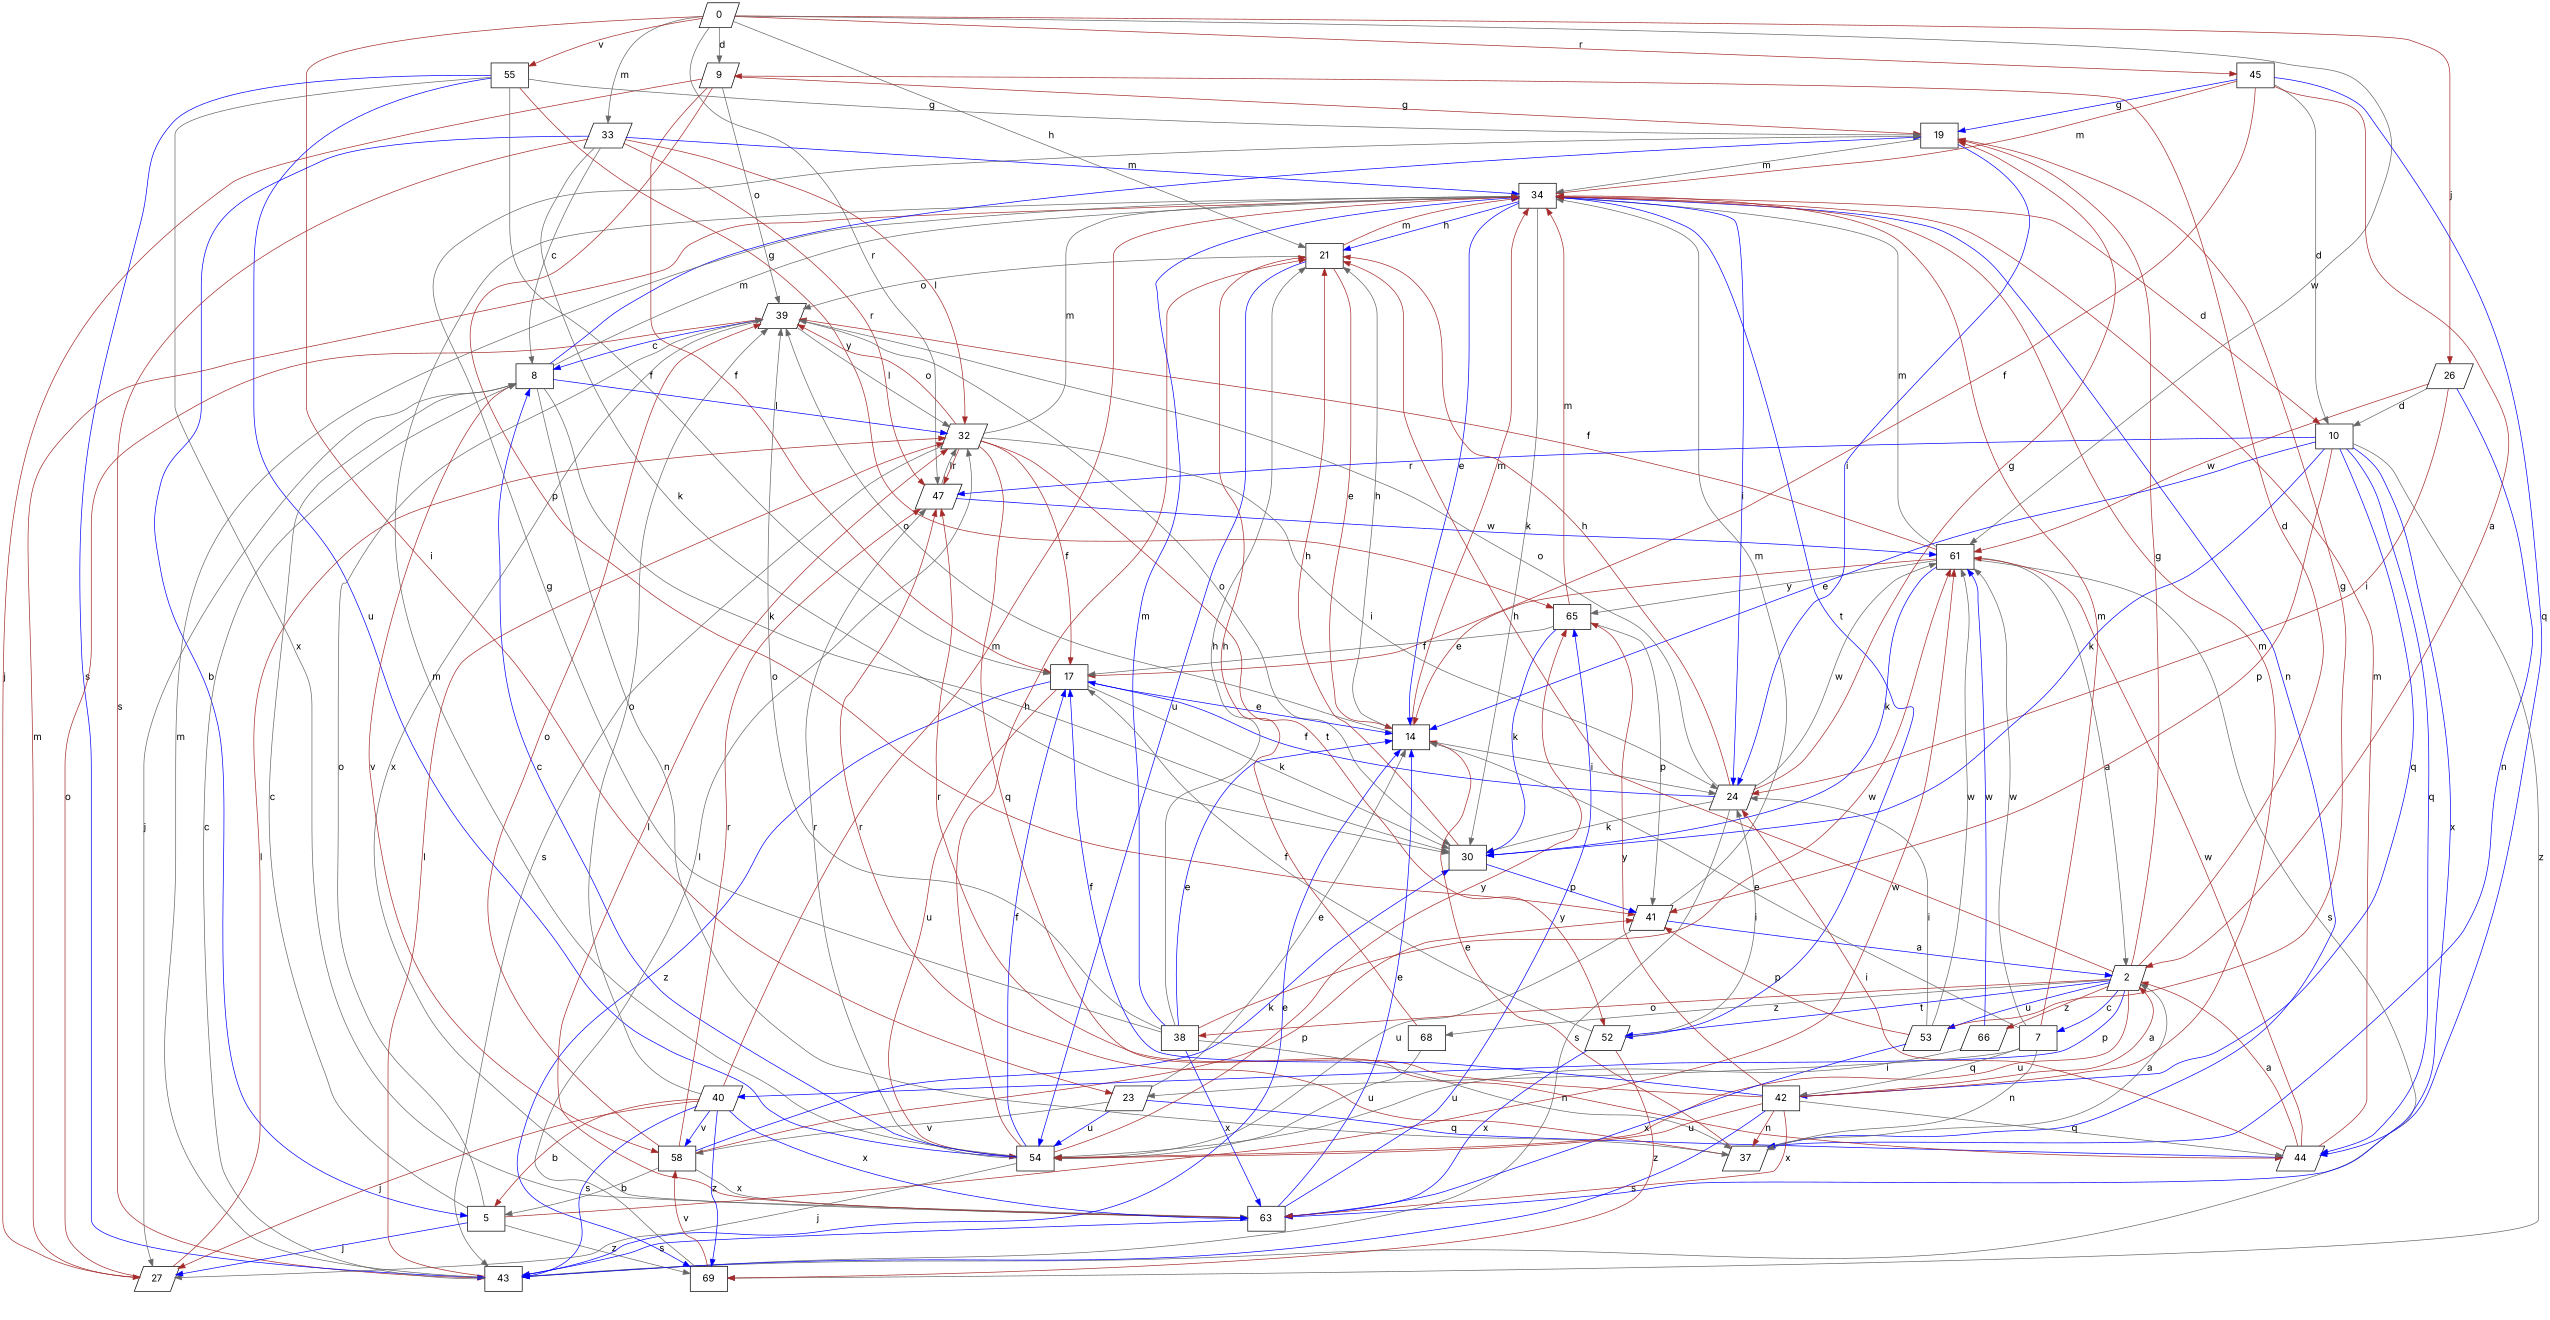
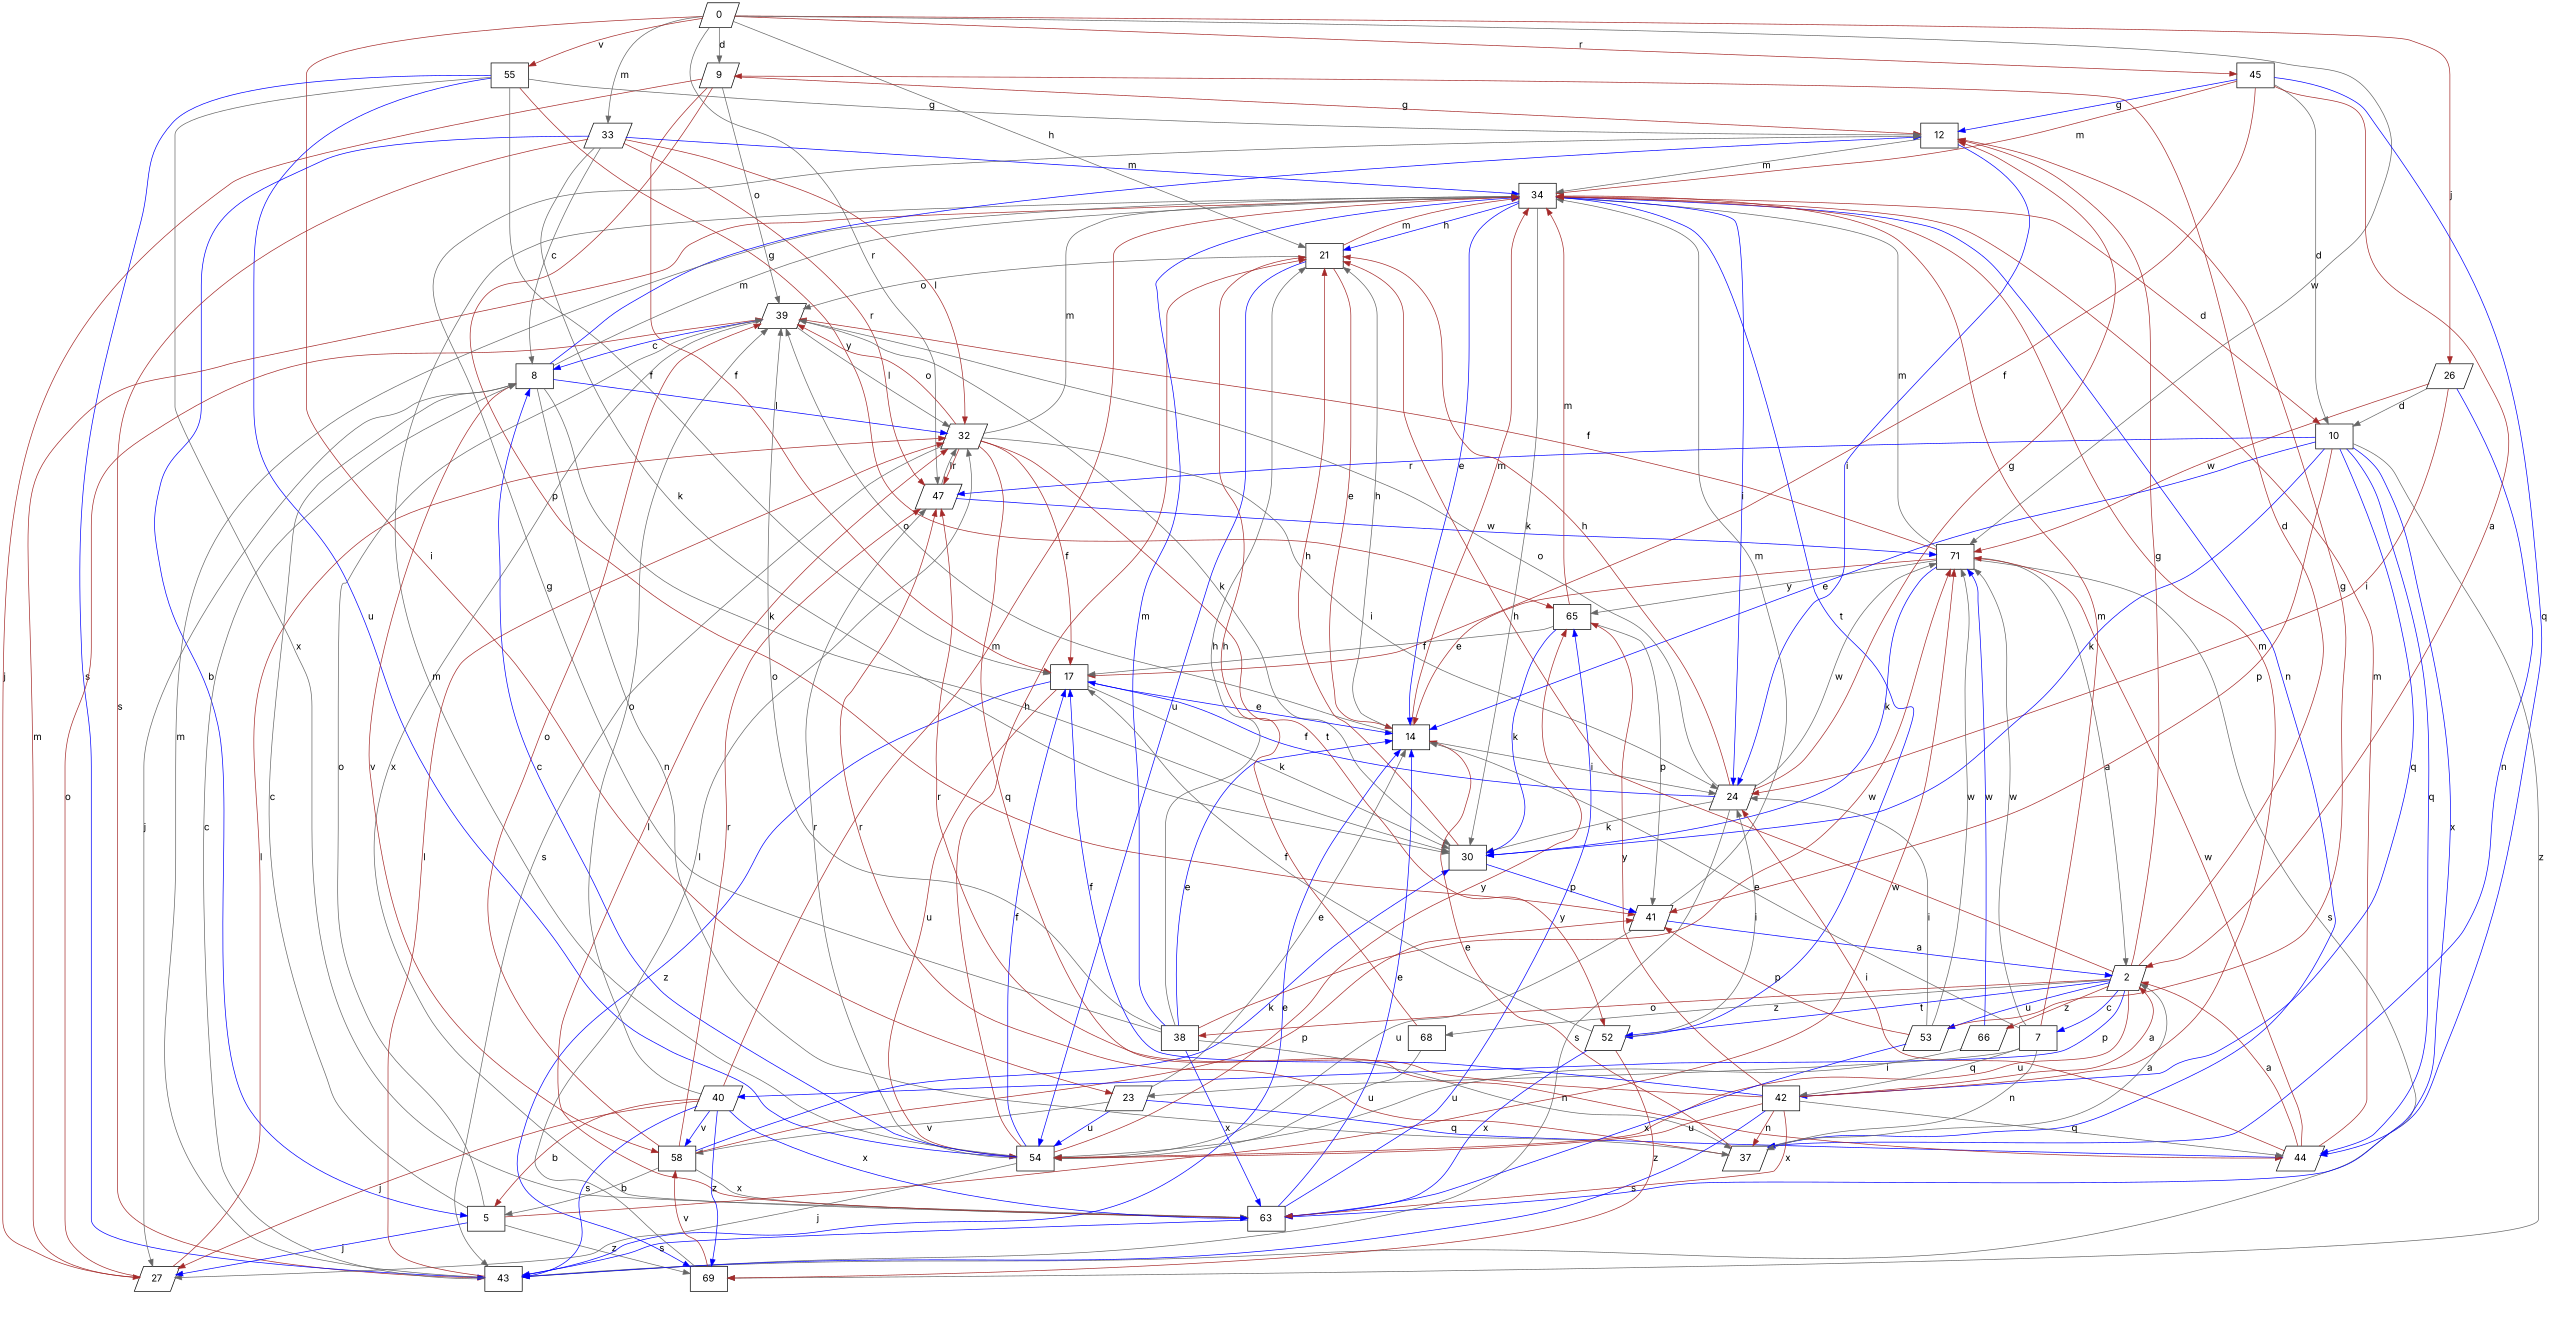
(1939, 136) -> (1939, 136)
(1955, 557) -> (1955, 557)
(1222, 587) -> (1222, 587)
